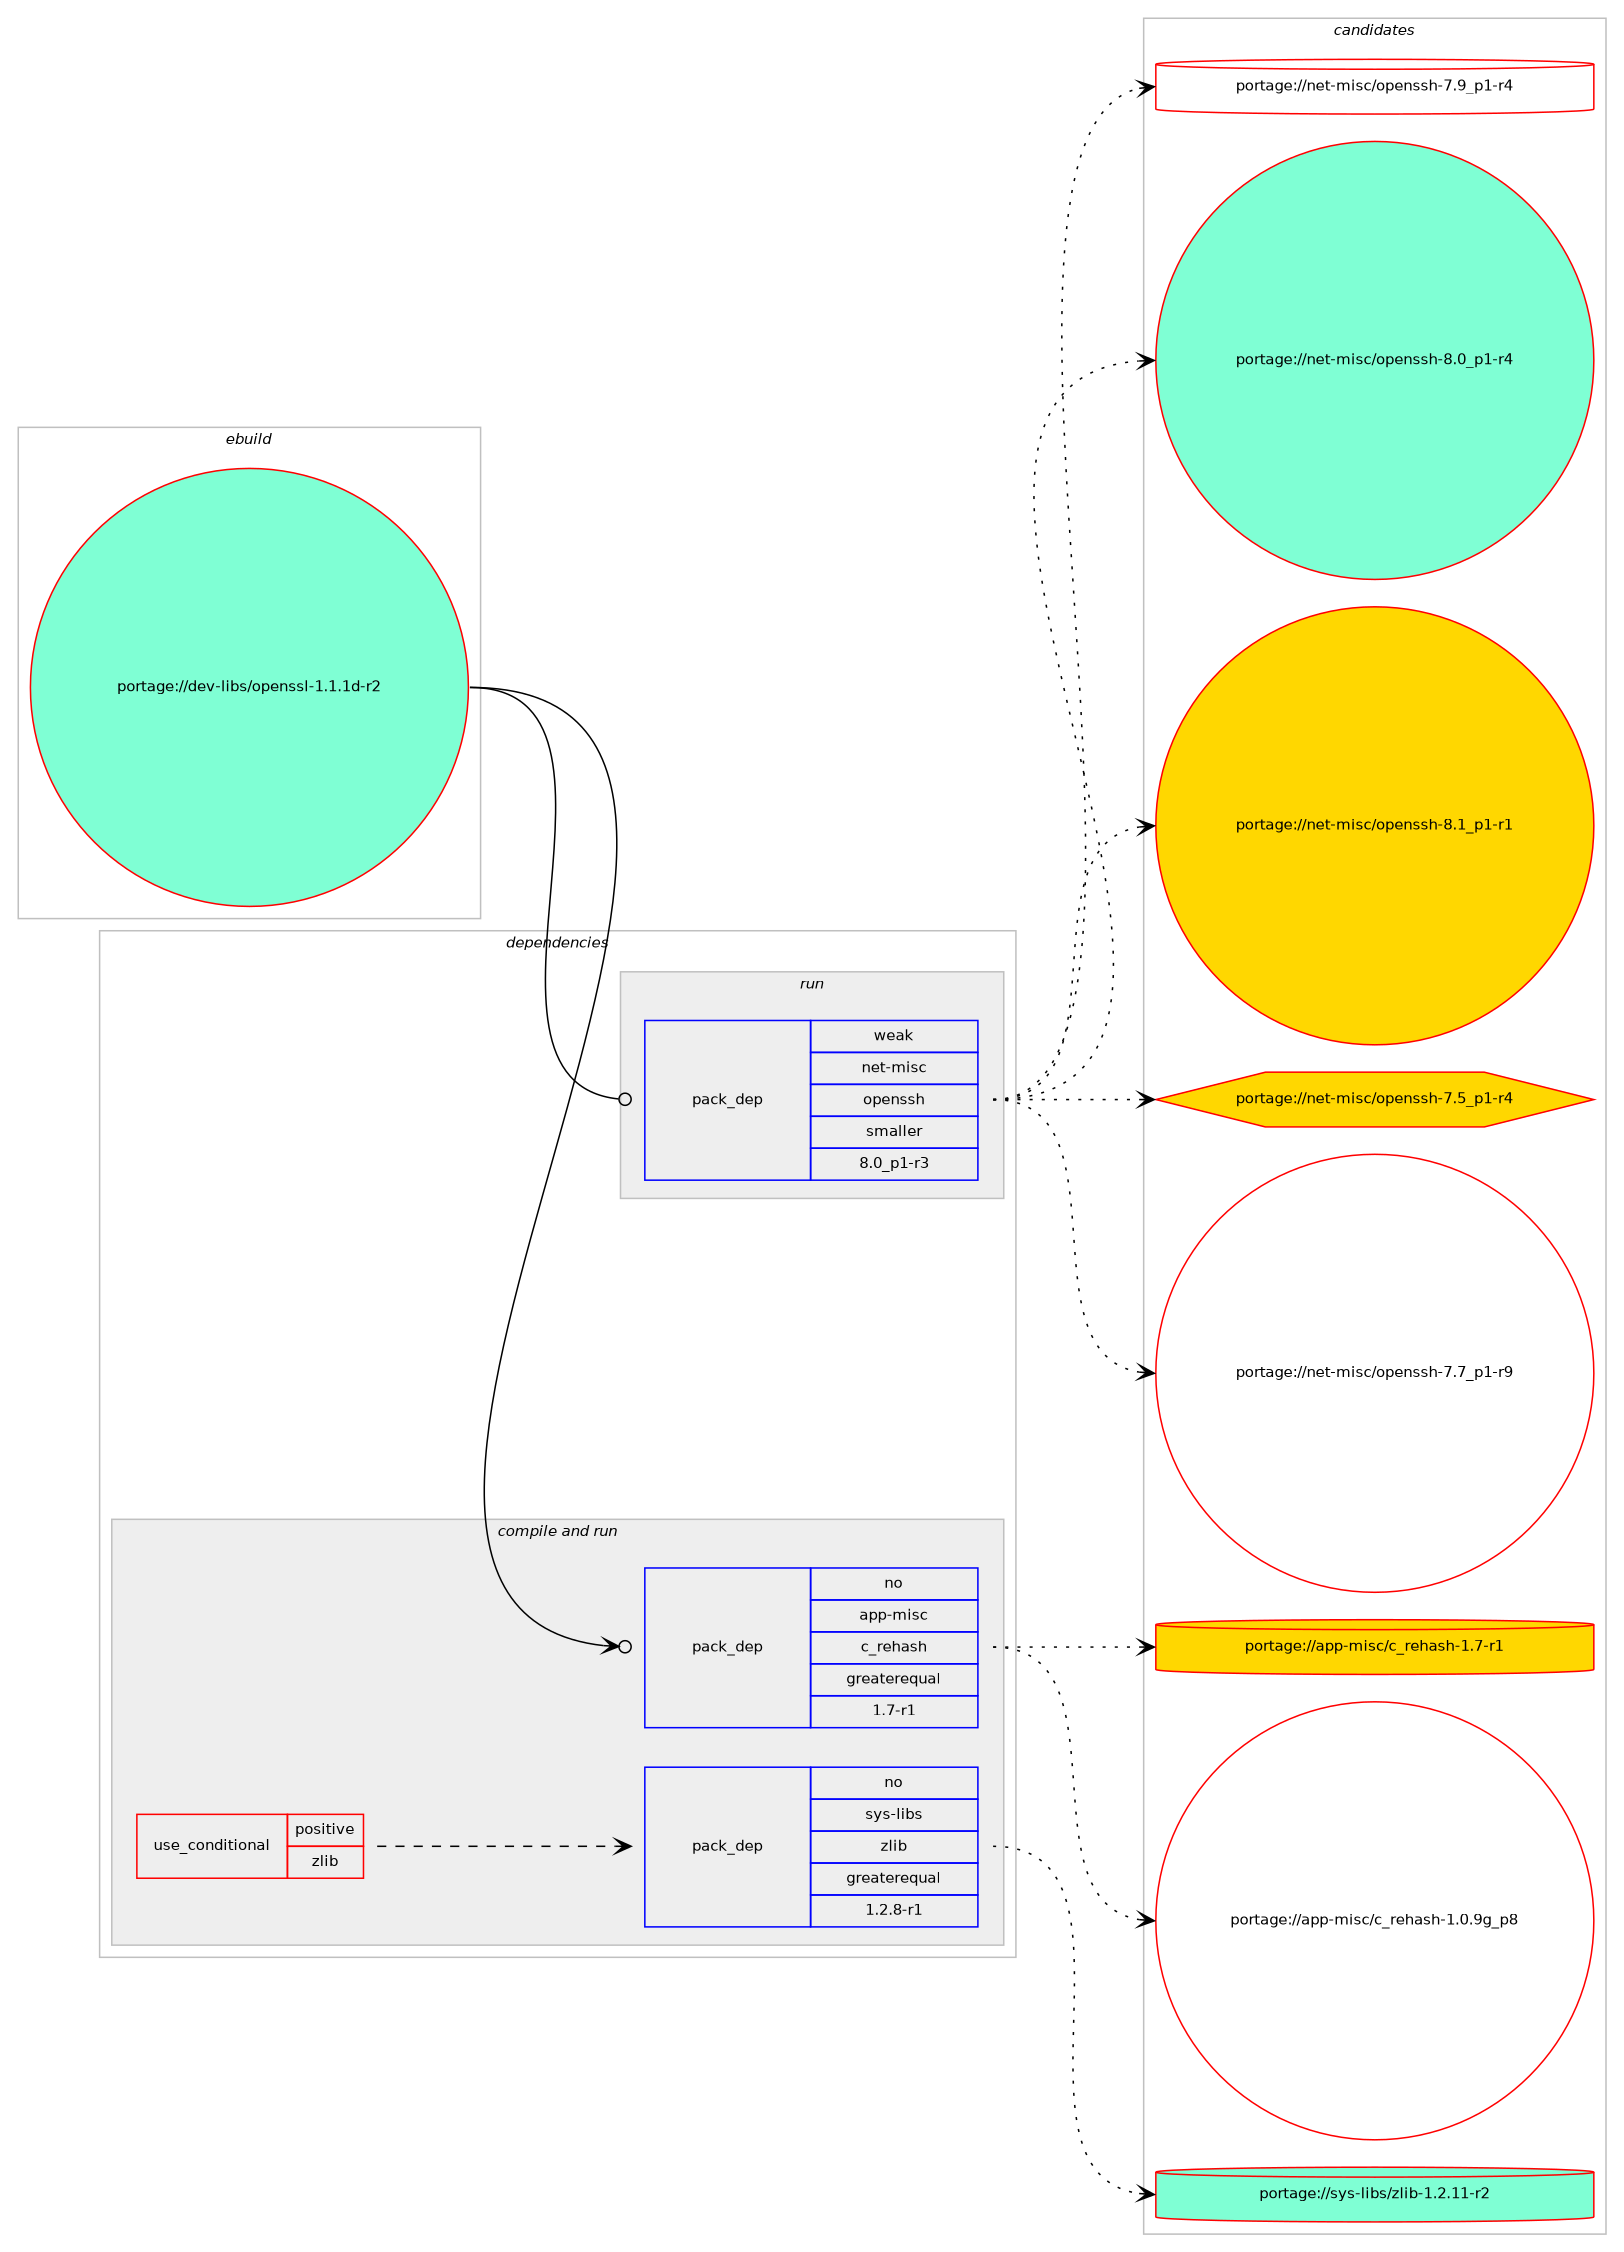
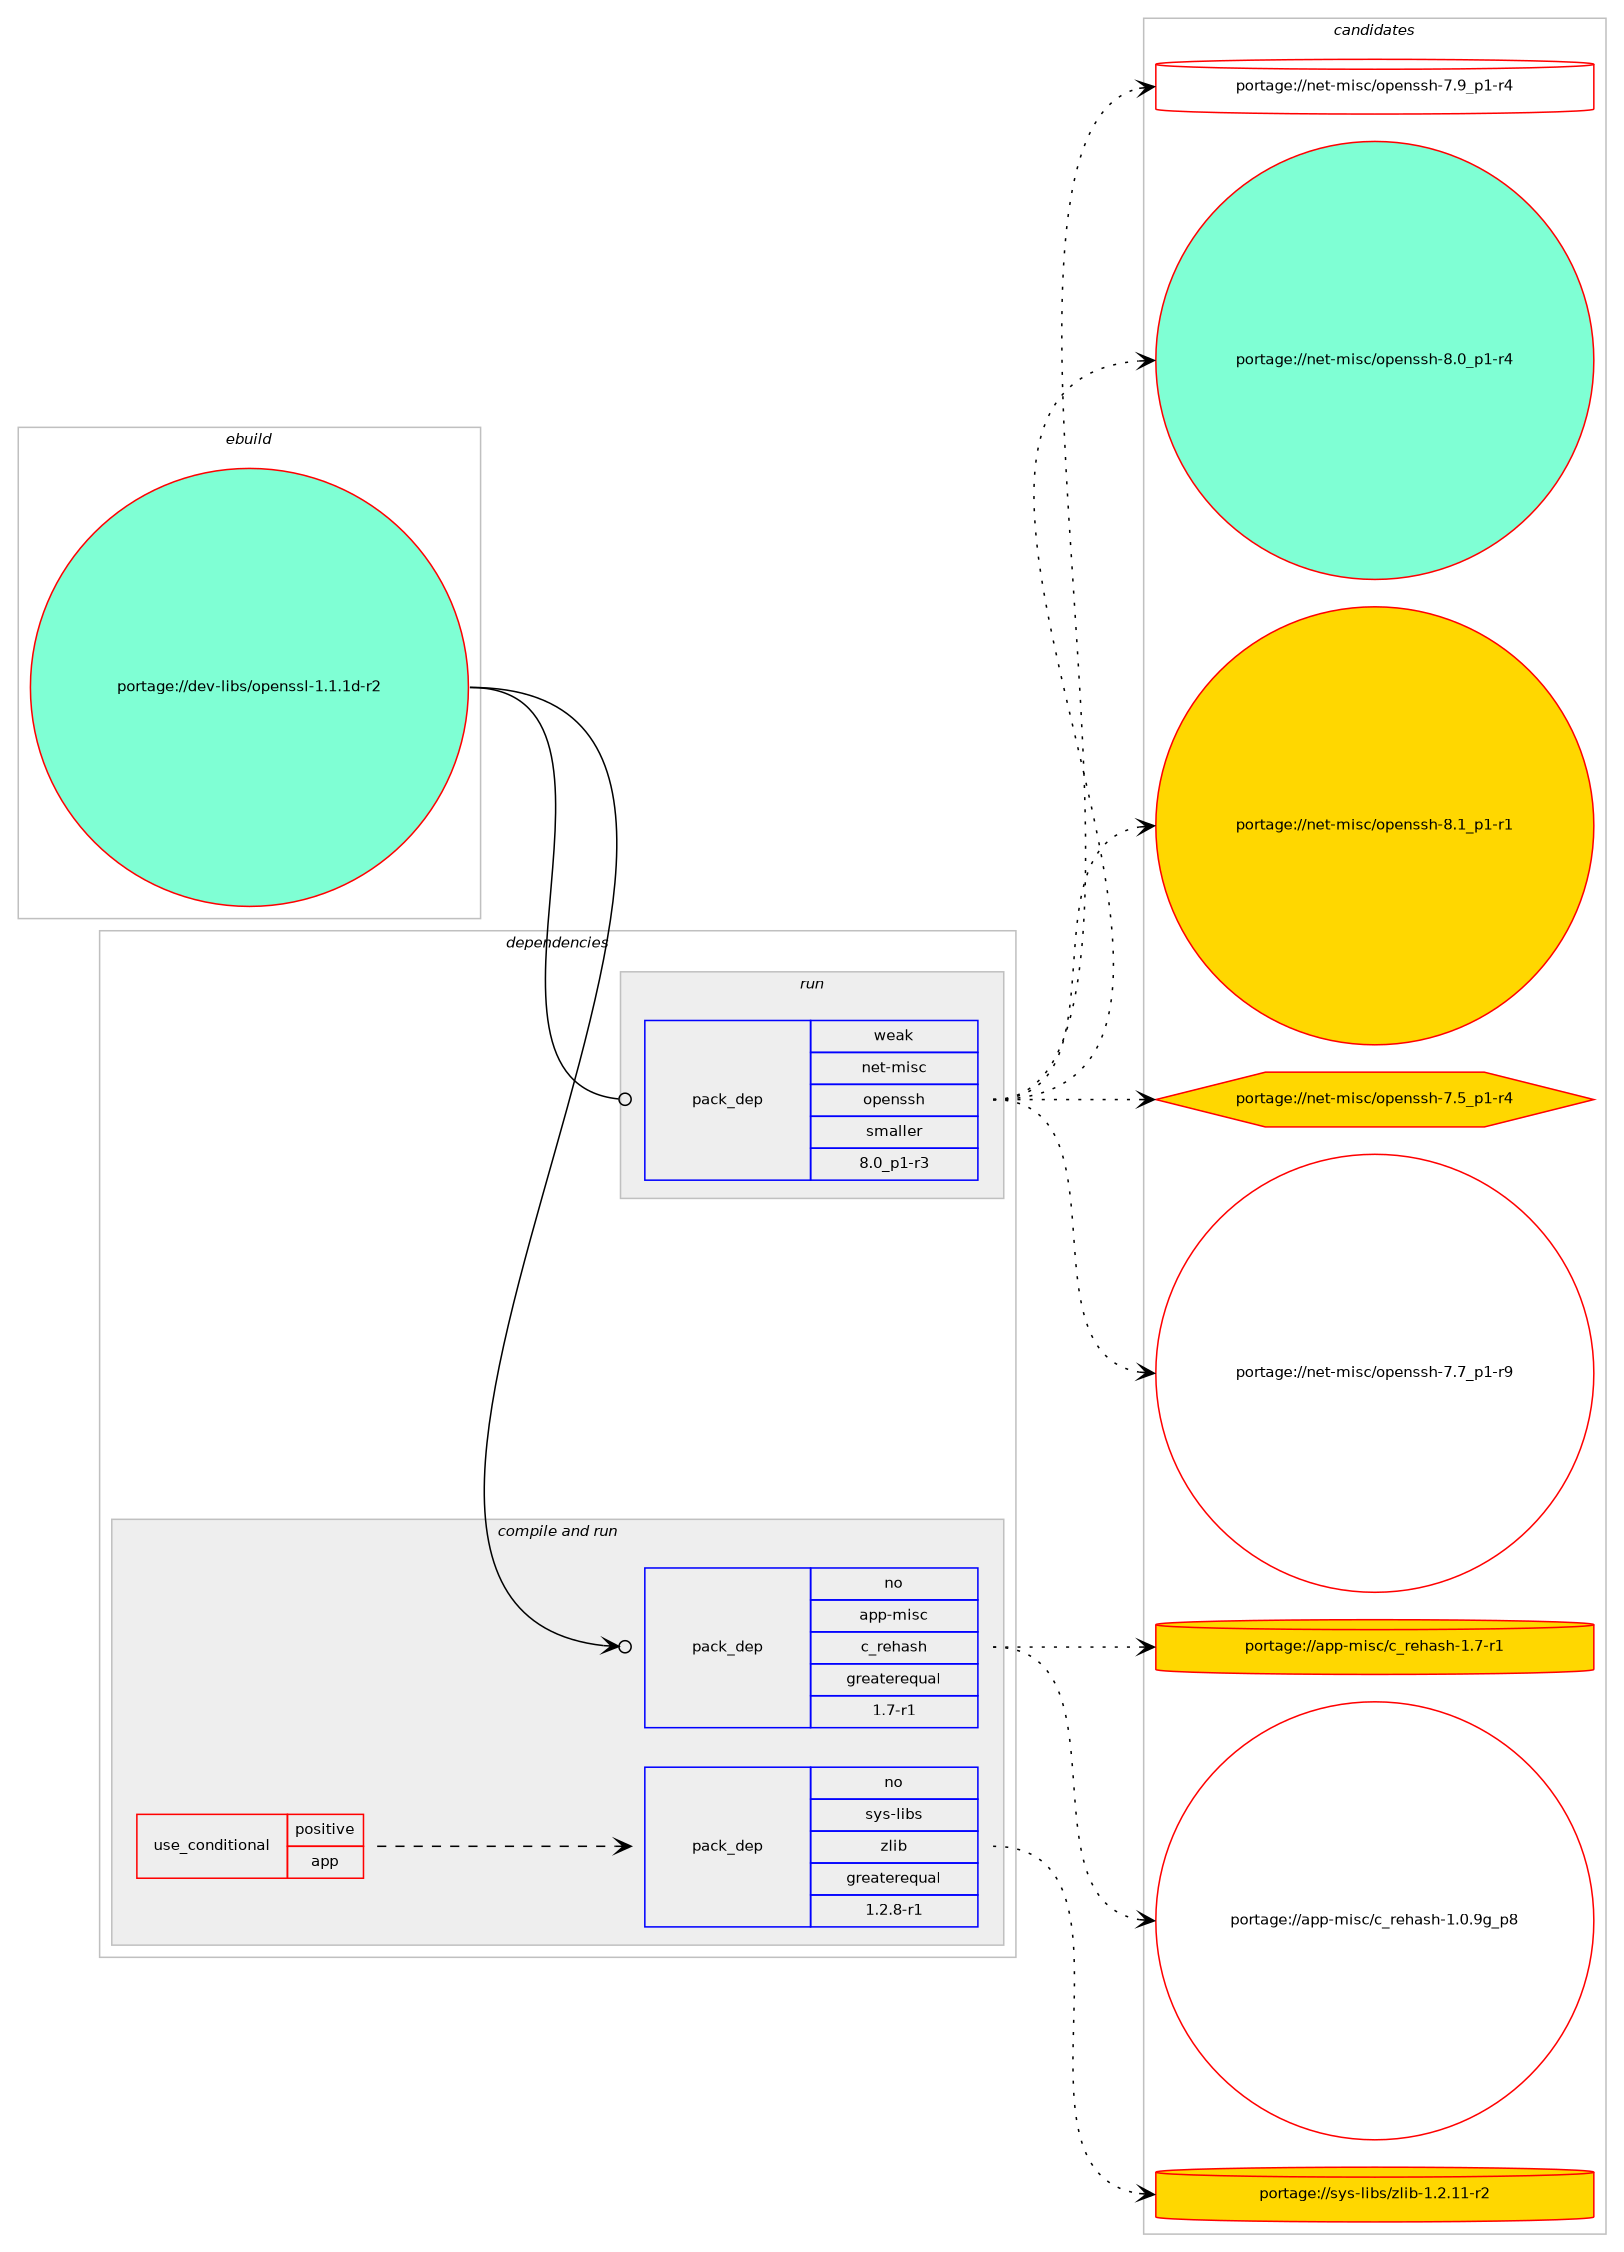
(325, 1862) -> (325, 1862)
(1375, 2195) -> (1375, 2195)
